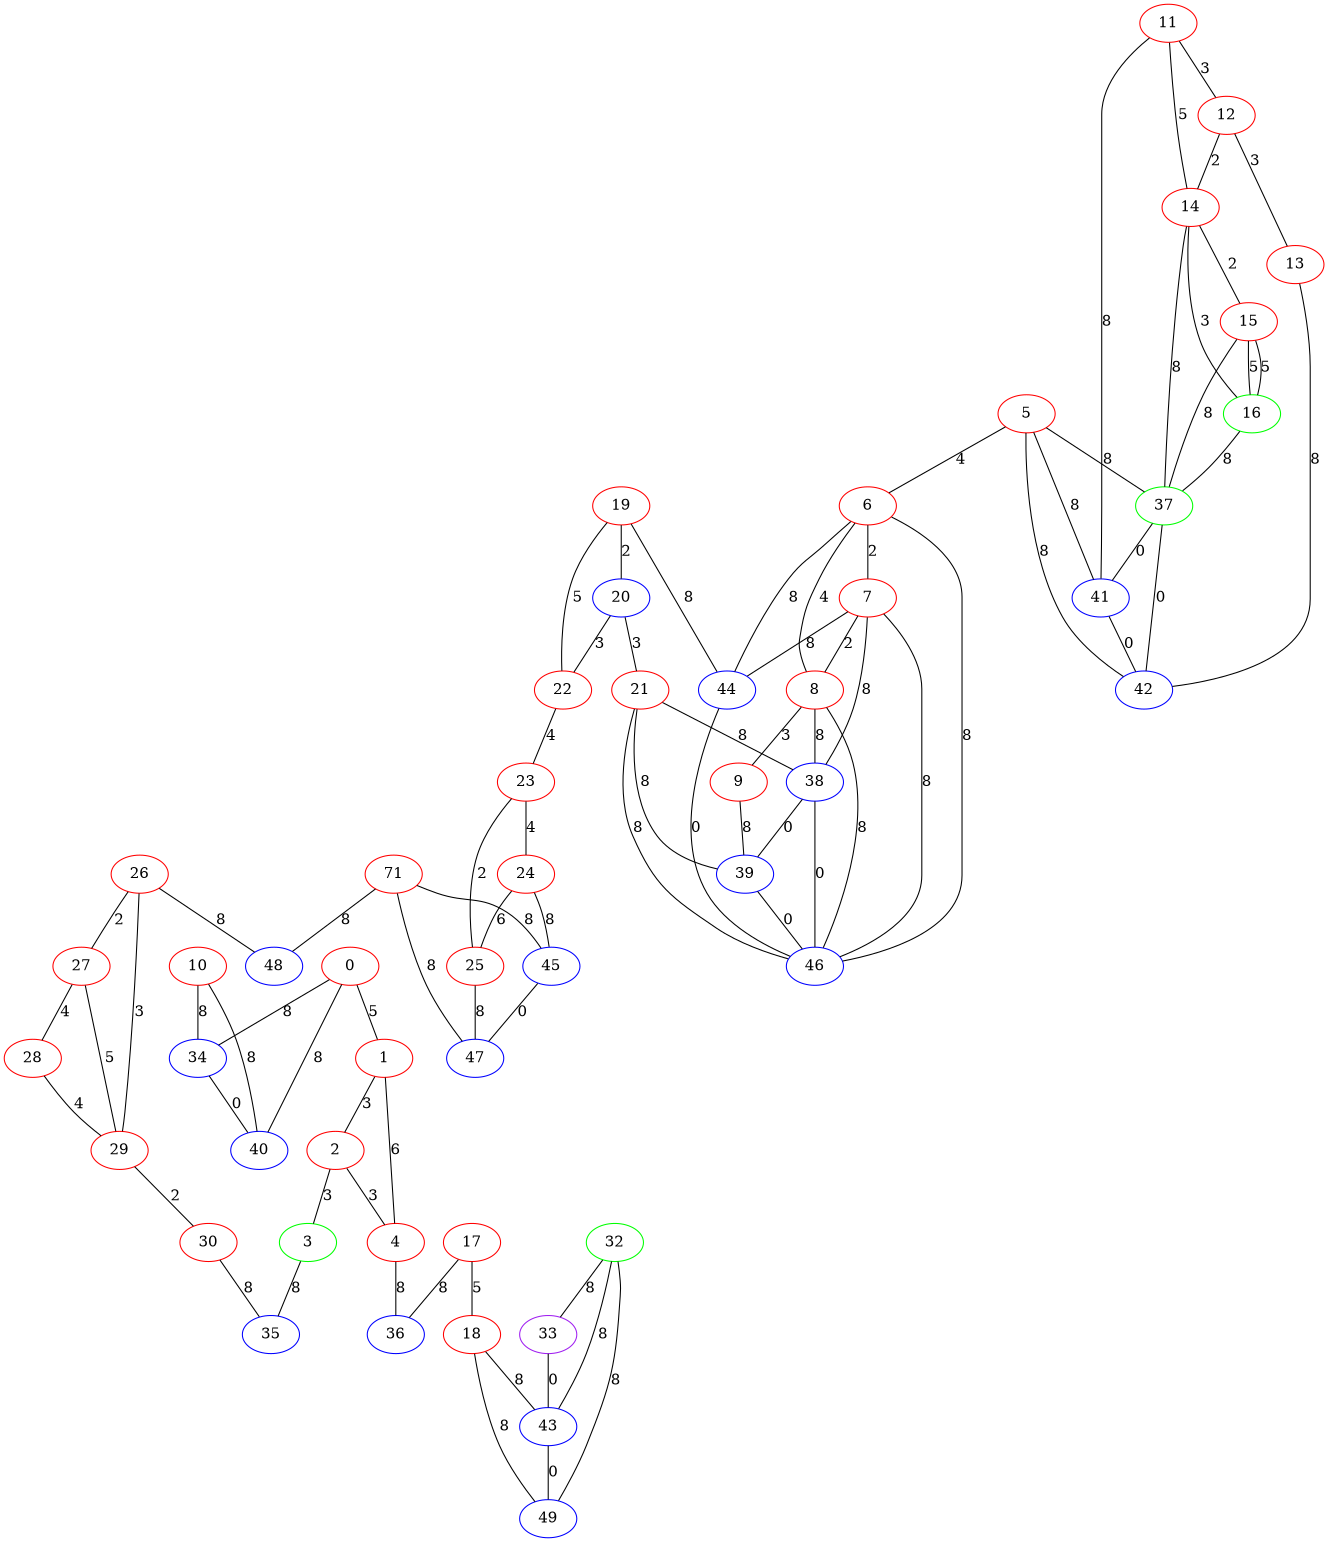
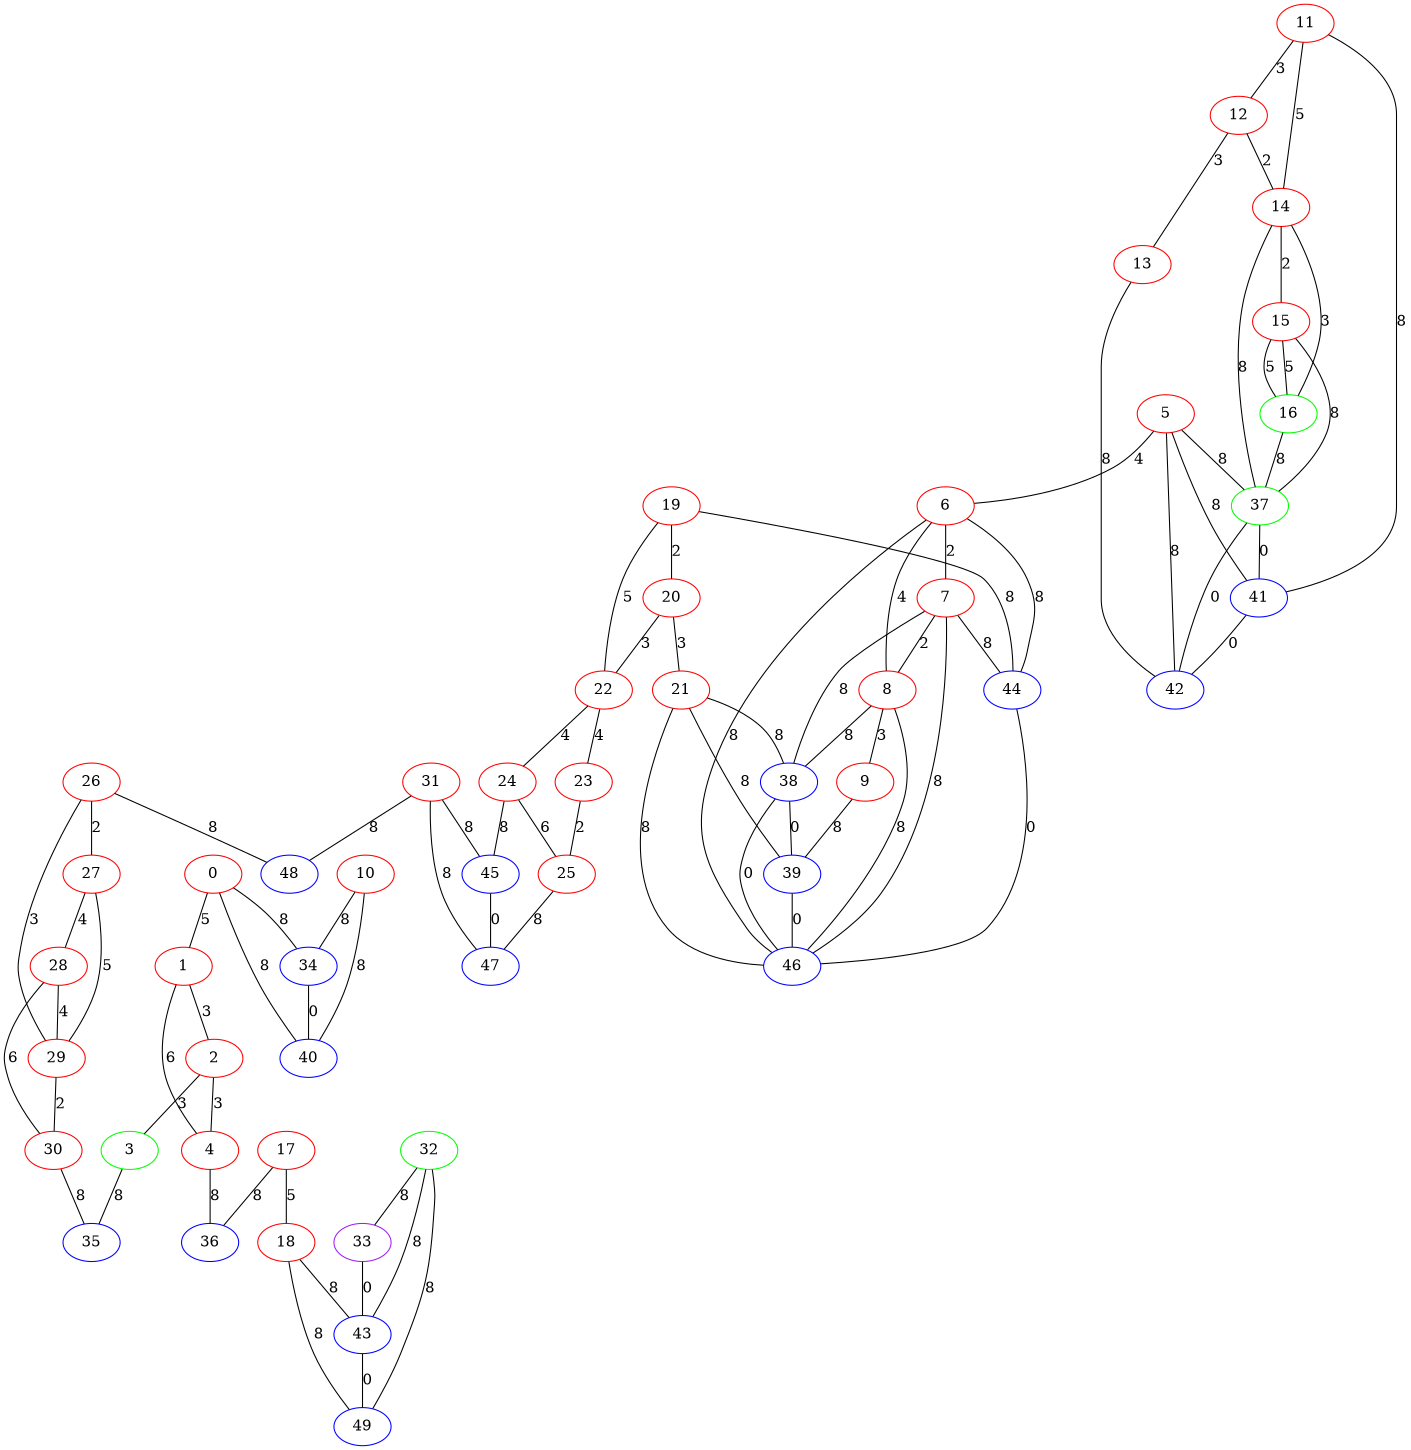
(621, 598) -> (672, 598)
(526, 828) -> (556, 736)
(394, 874) -> (431, 782)
none -> (4, 1057)
